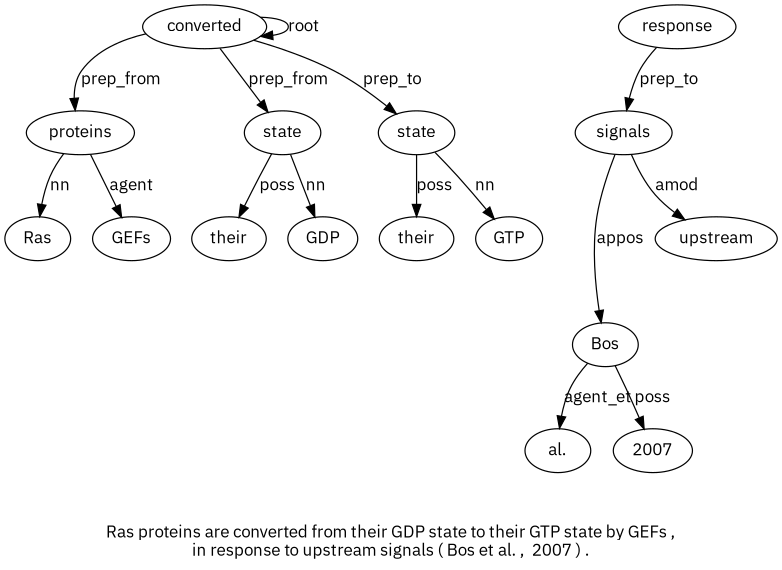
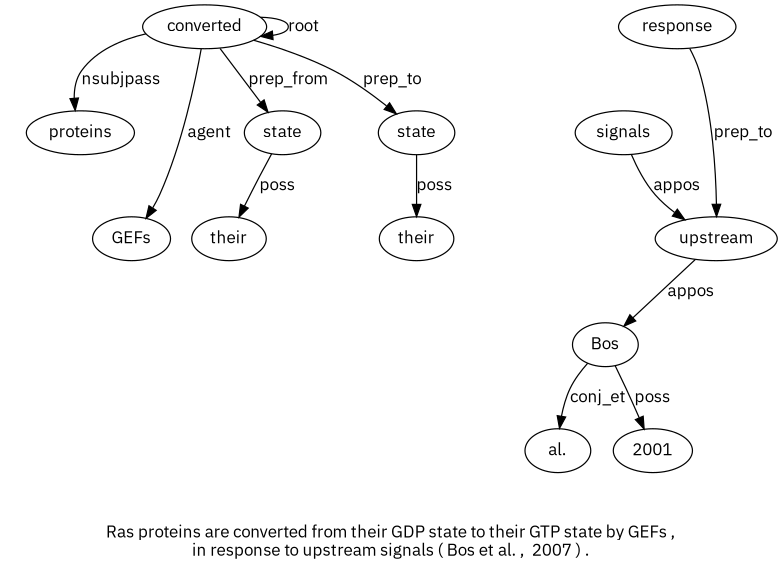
(639, 71) -> (710, 125)
(121, 80) -> (121, 80)
(103, 180) -> (183, 130)
(677, 186) -> (677, 186)
(595, 231) -> (664, 289)
(38, 239) -> none
(323, 239) -> none
(509, 239) -> none
(598, 398) -> (598, 398)
(653, 451) -> (653, 451)
